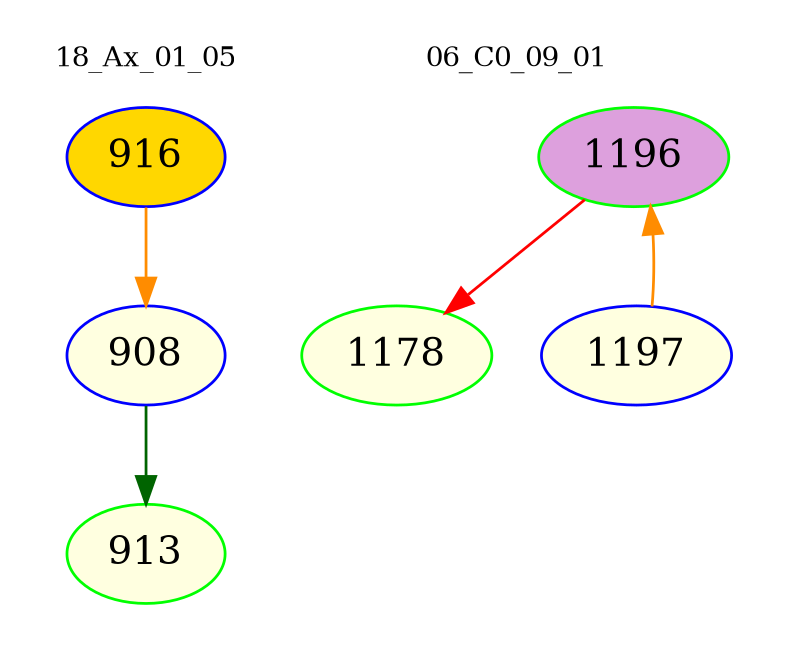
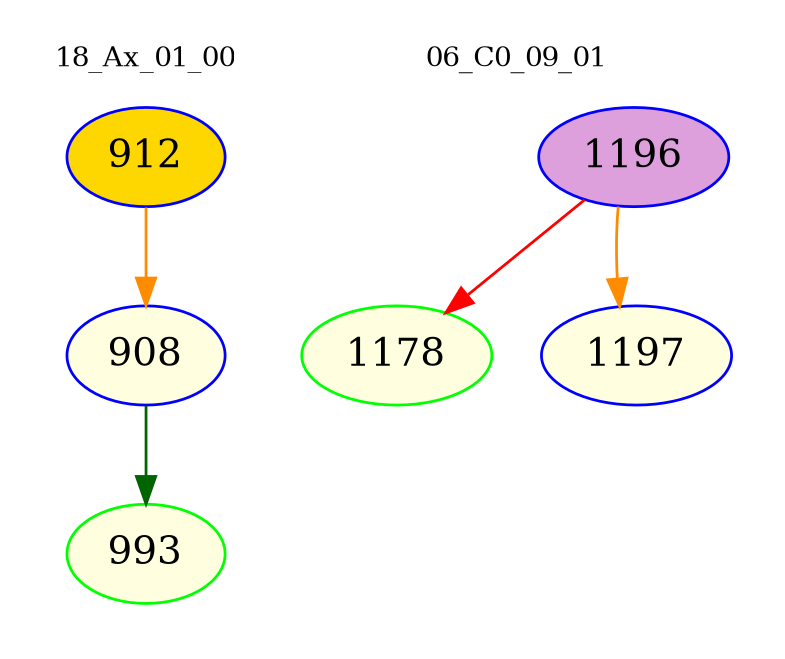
(146, 59) -> (146, 59)
(146, 157) -> (146, 157)
(634, 157) -> (634, 157)
(654, 271) -> (617, 242)
(146, 554) -> (146, 554)
